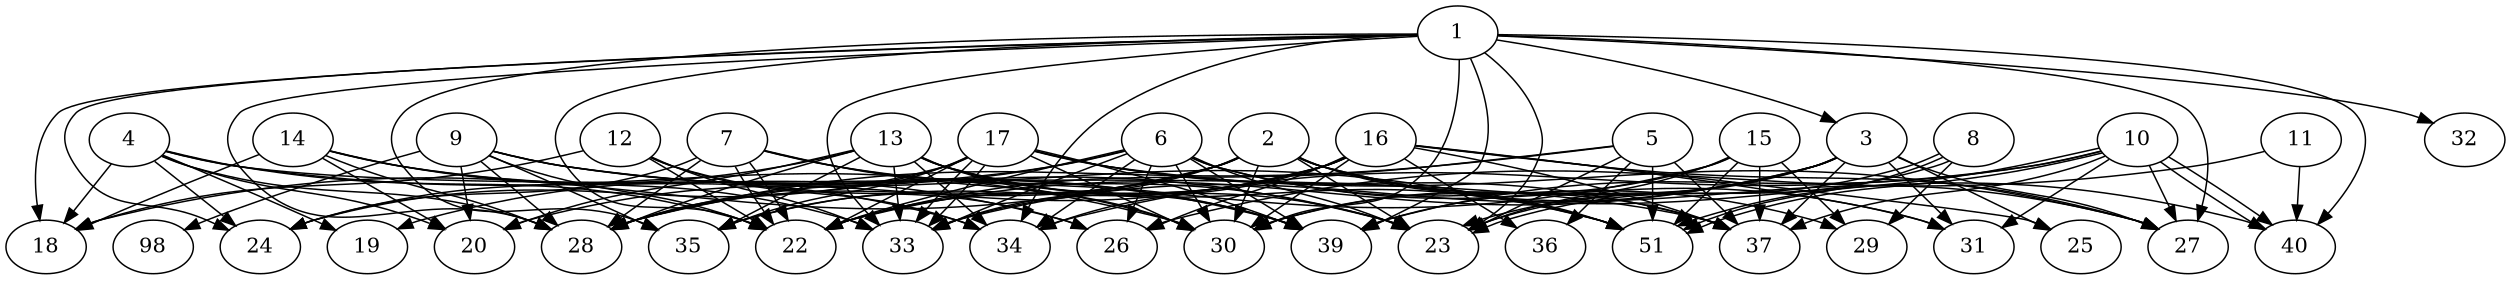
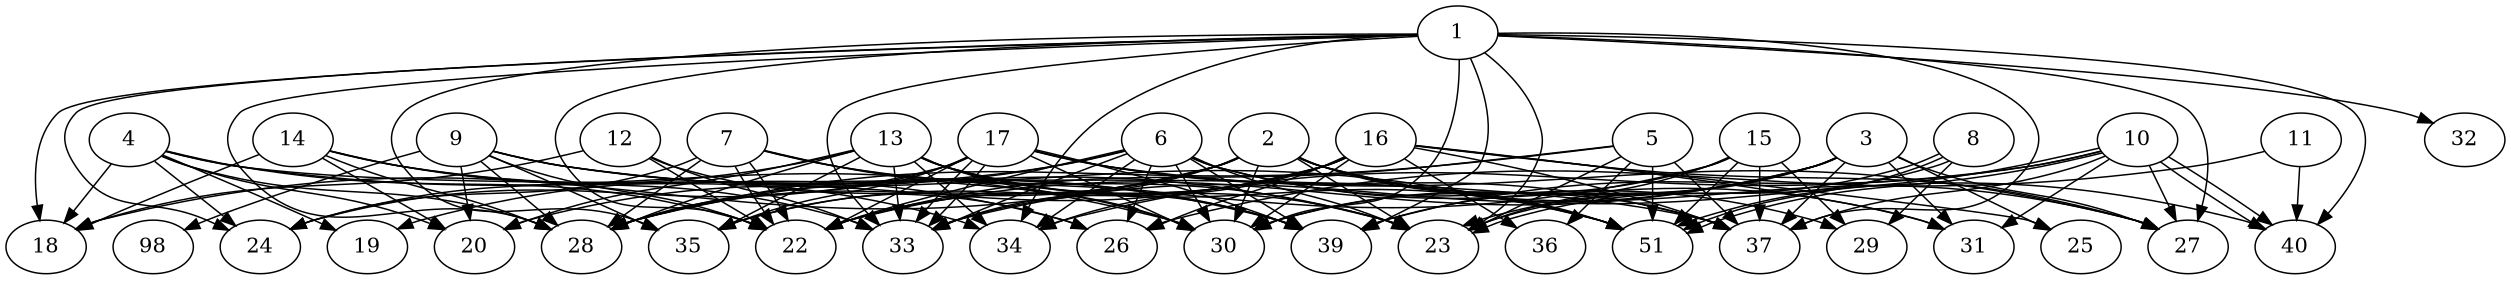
(1661, 71) -> (1957, 75)
(807, 193) -> none
